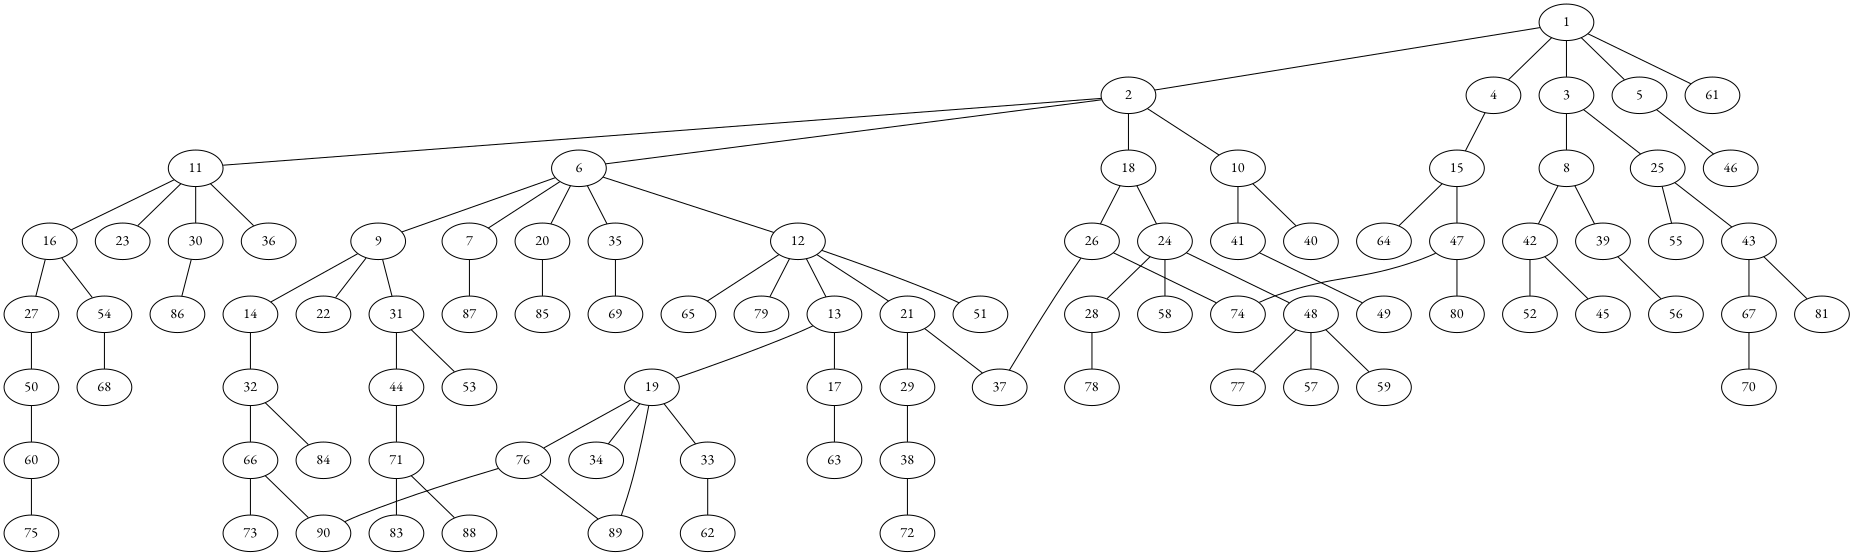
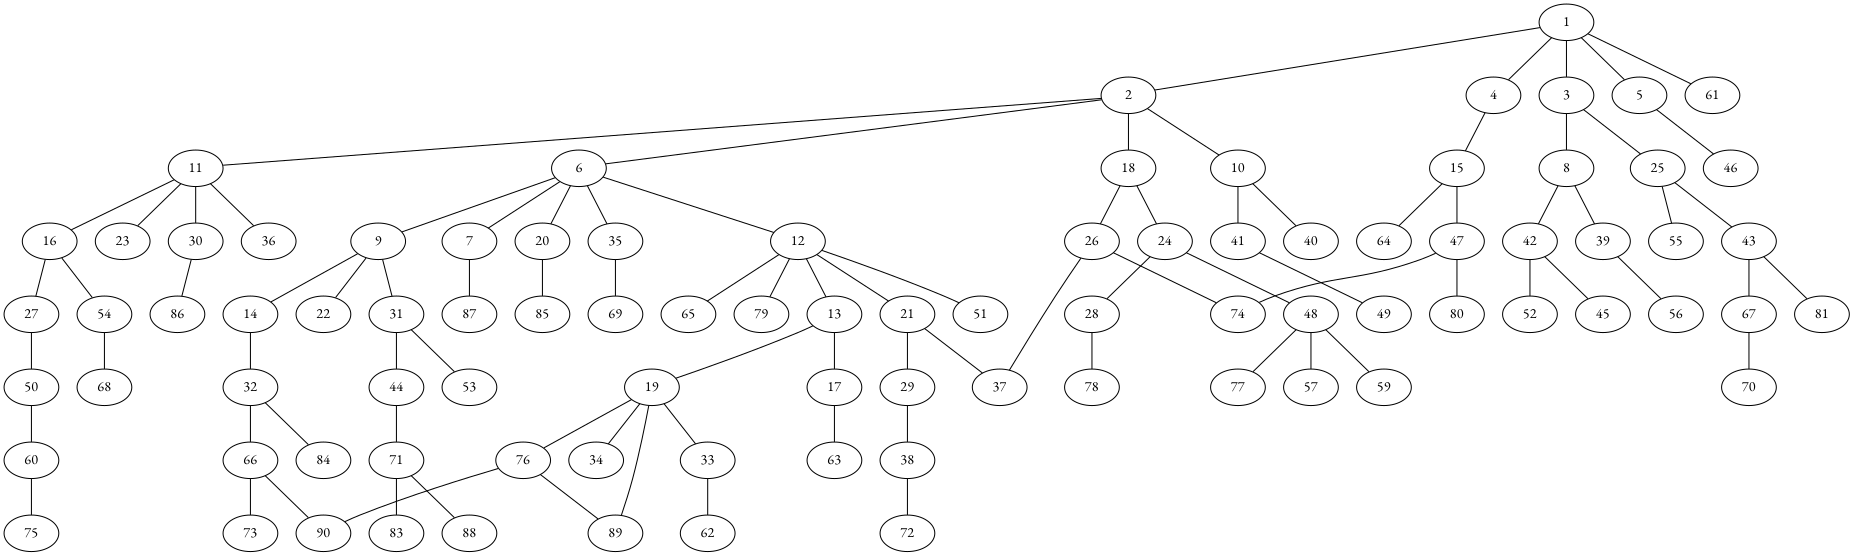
(1165, 314) -> none
